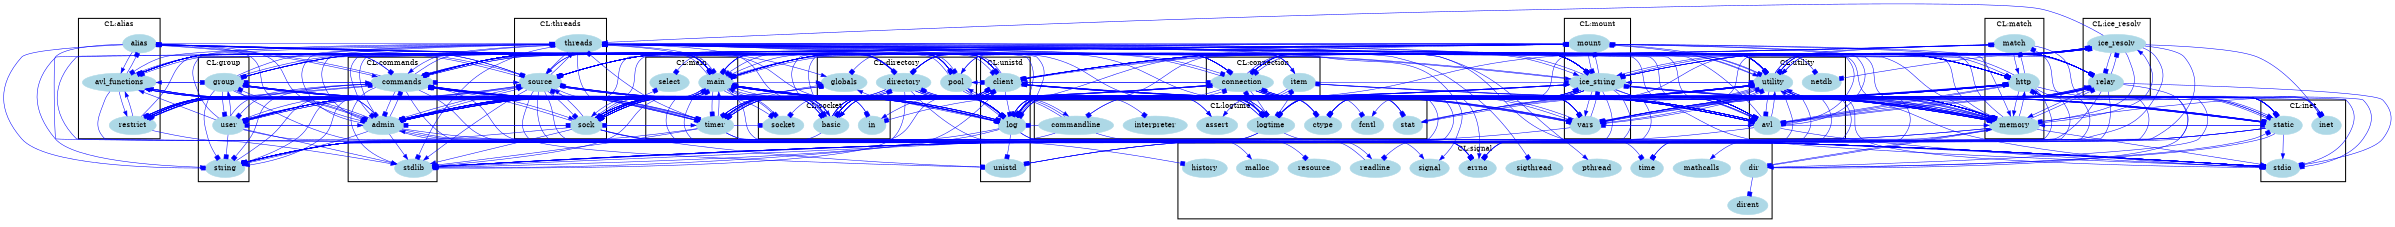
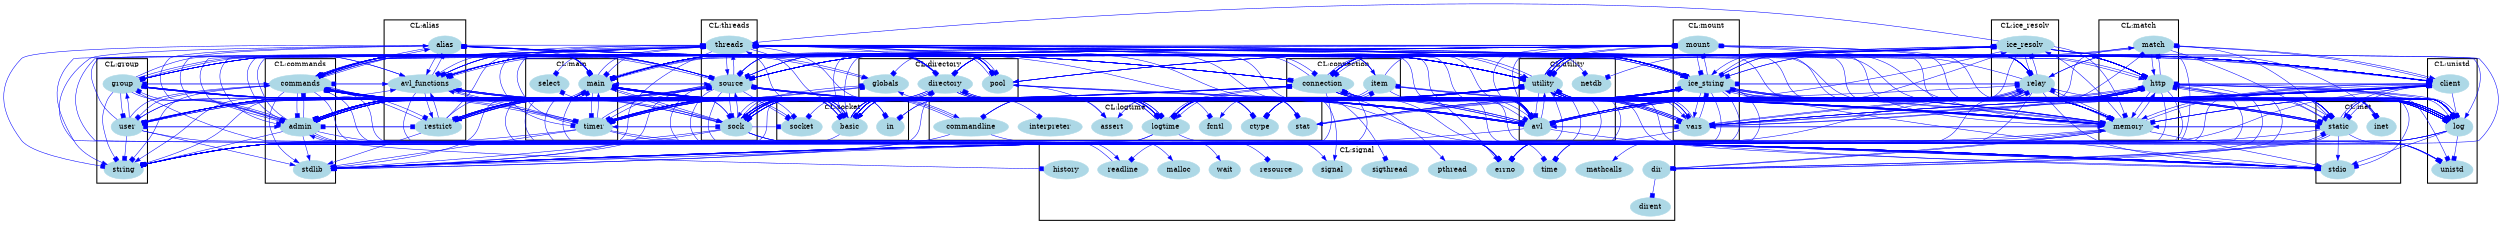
(1714, 142) -> (1599, 130)
none -> (1225, 170)
